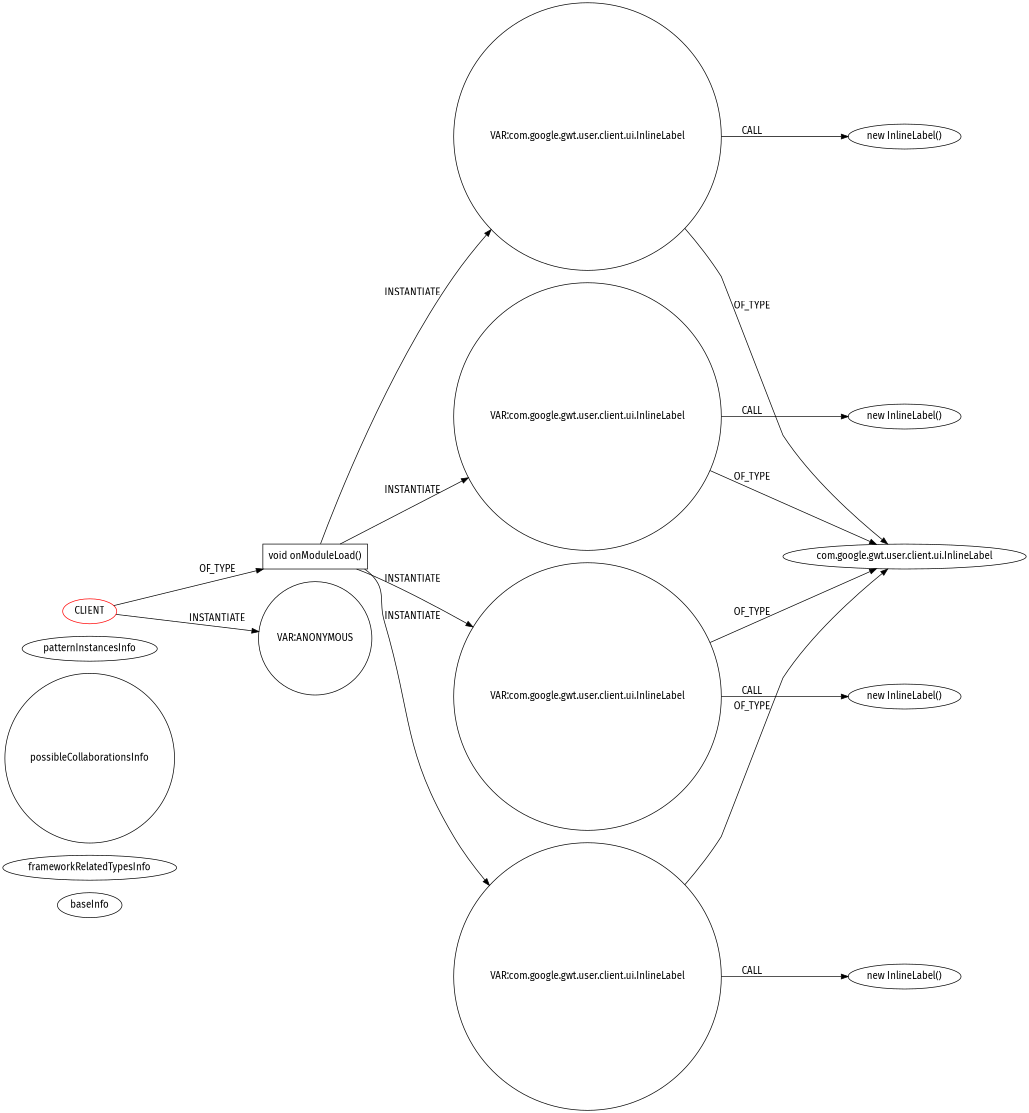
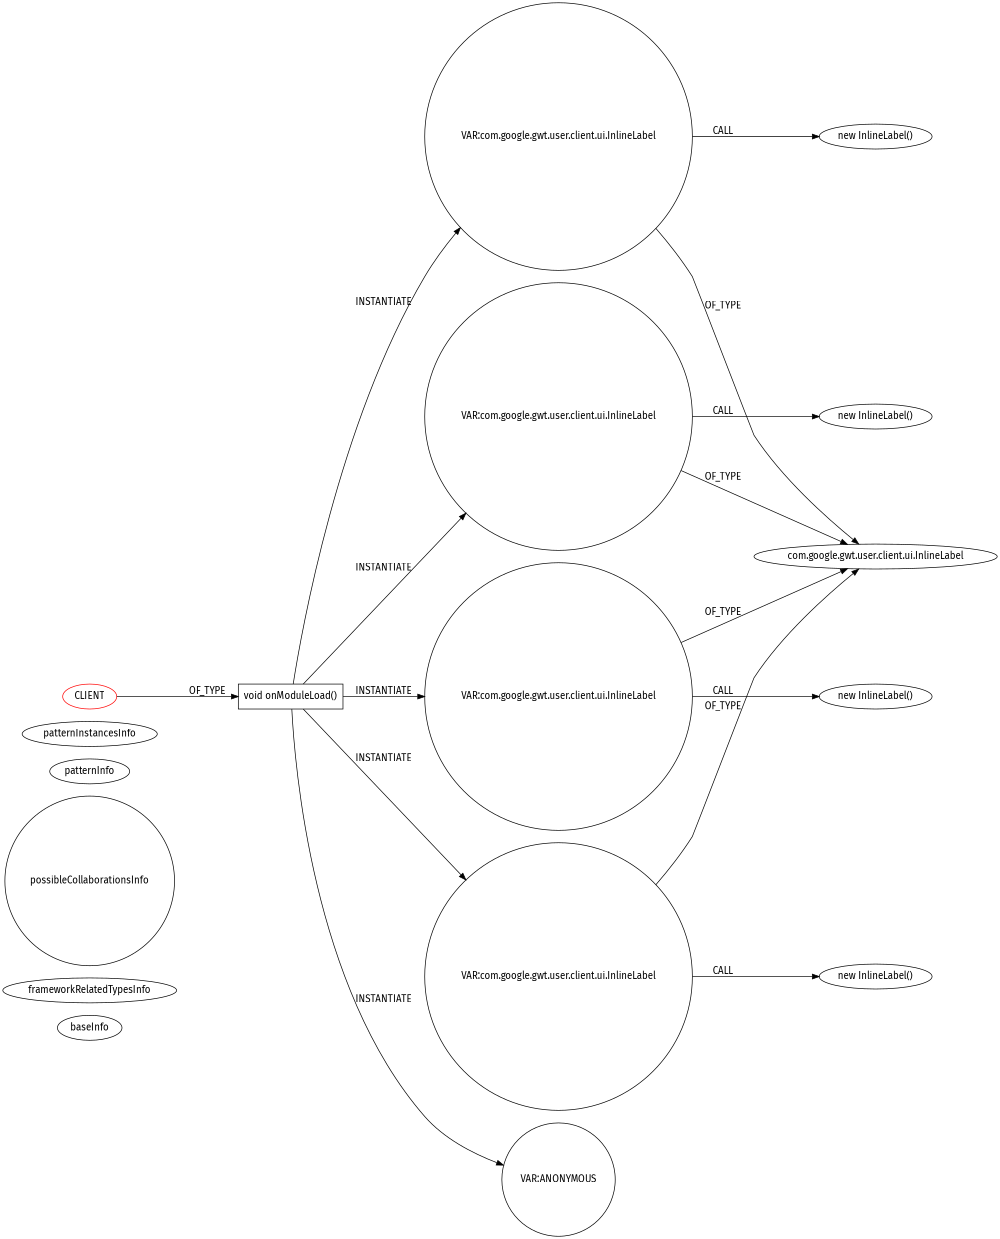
(184, 623) -> (341, 964)
none -> (90, 771)
